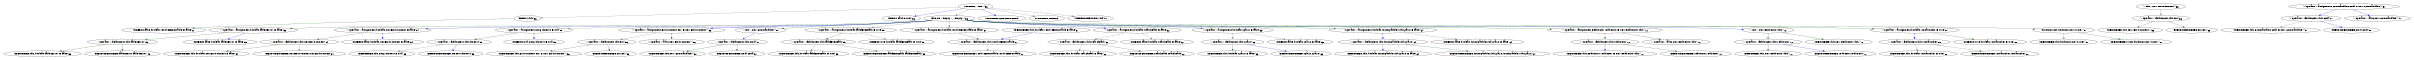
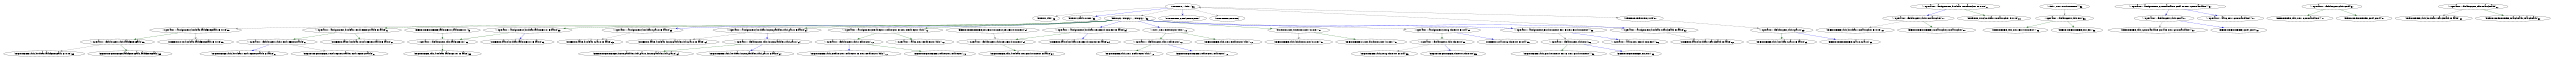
(913, 18) -> (1094, 18)
(354, 22) -> (357, 35)
(1419, 27) -> none
(761, 30) -> none
(1233, 35) -> (1708, 24)
(1018, 36) -> (261, 48)
(1111, 36) -> (1412, 17)
(122, 47) -> (442, 35)
(299, 47) -> (994, 35)
